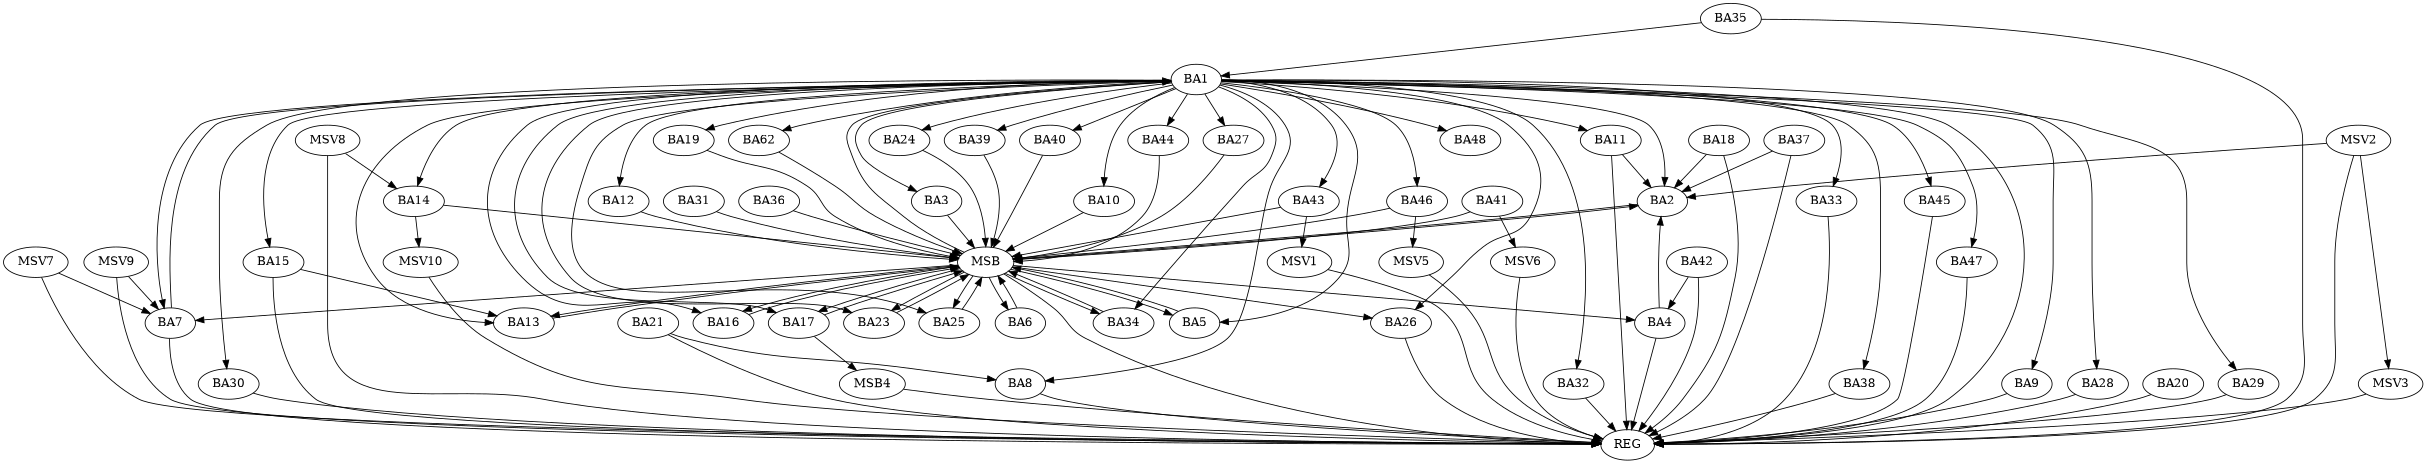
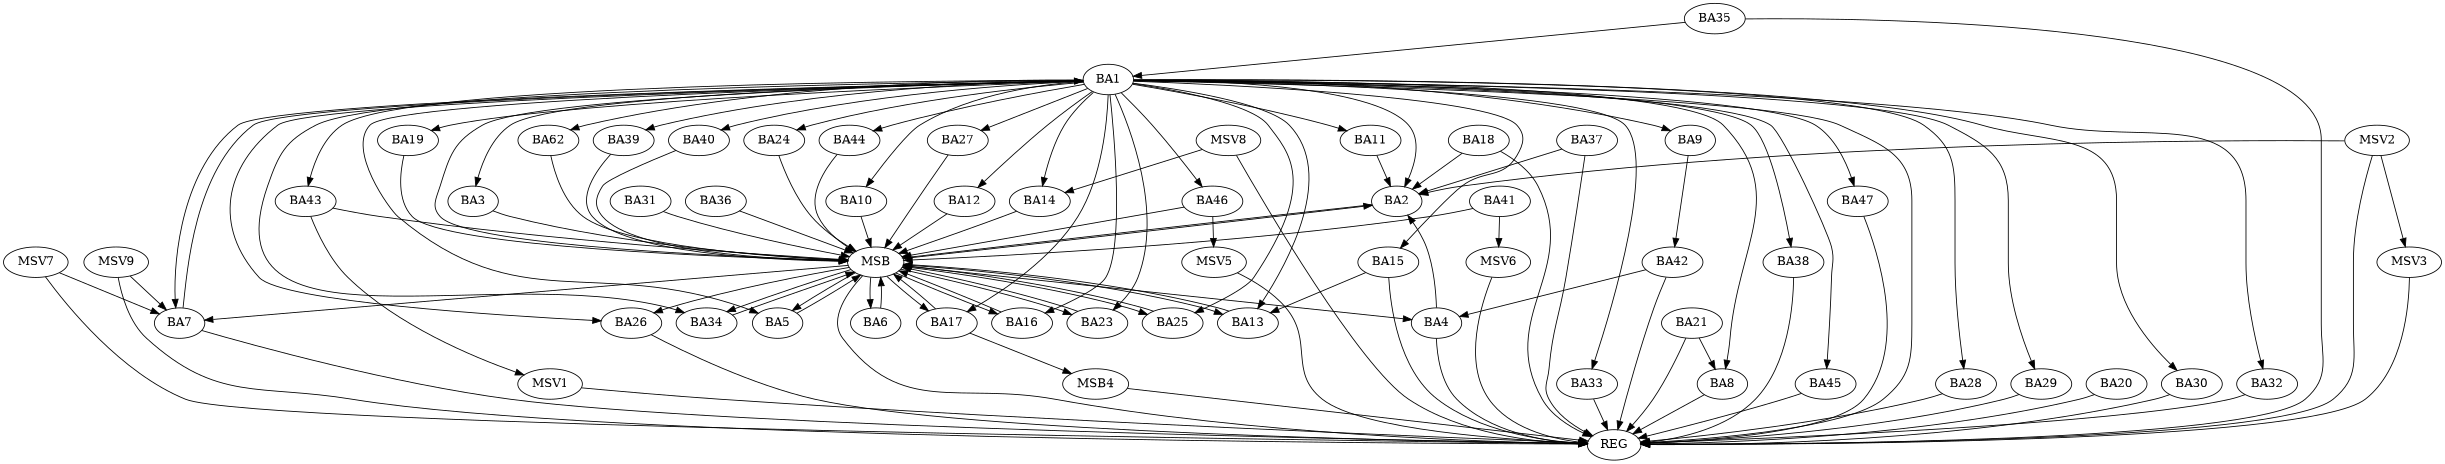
(1470, 140) -> none
(421, 262) -> none
(1619, 288) -> none
(1836, 427) -> (1682, 197)
